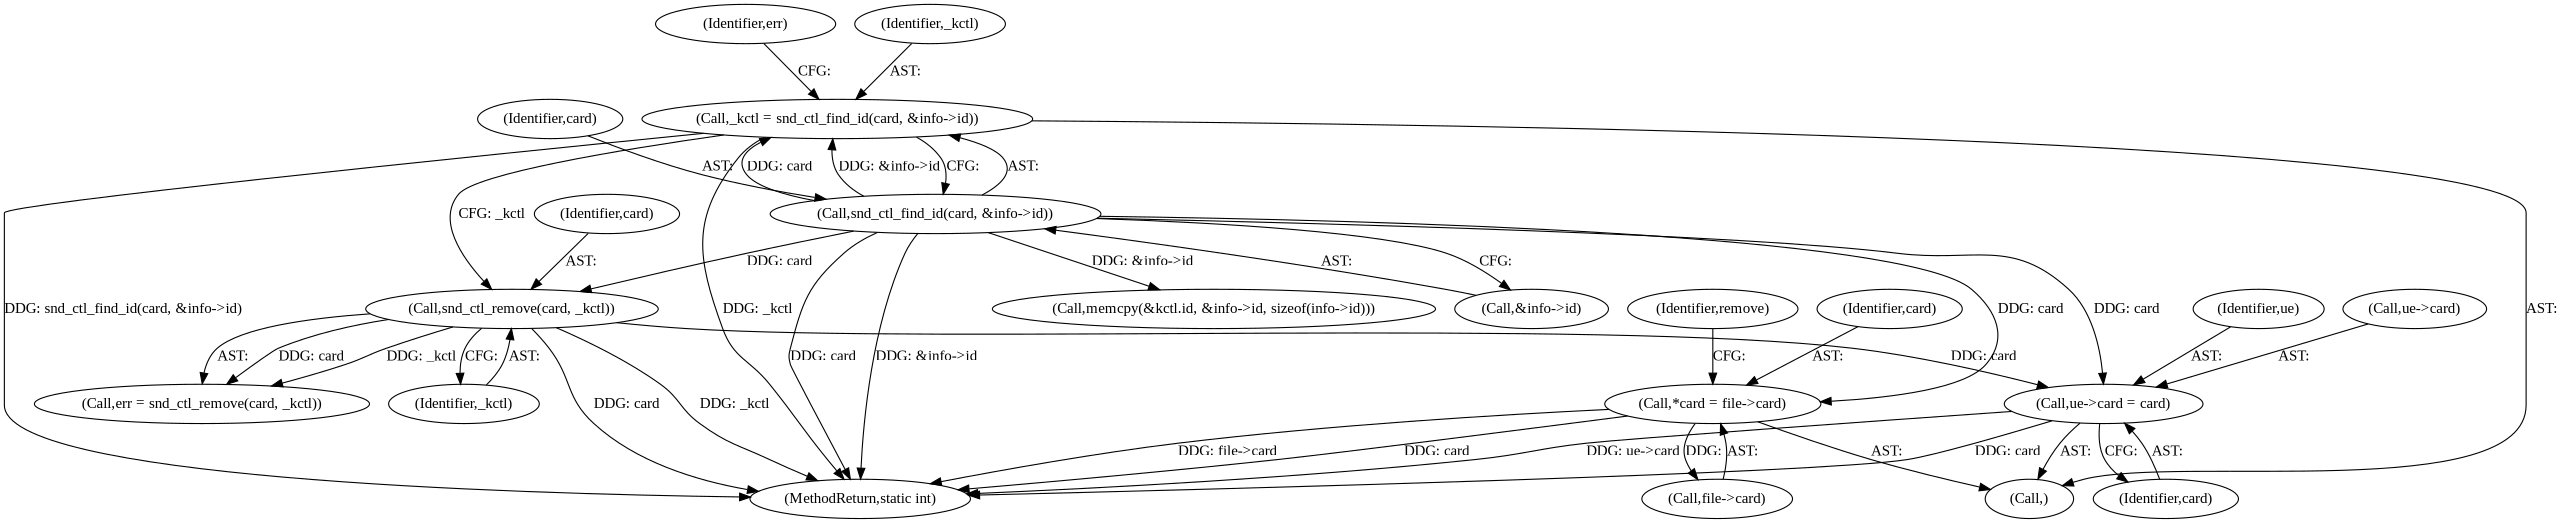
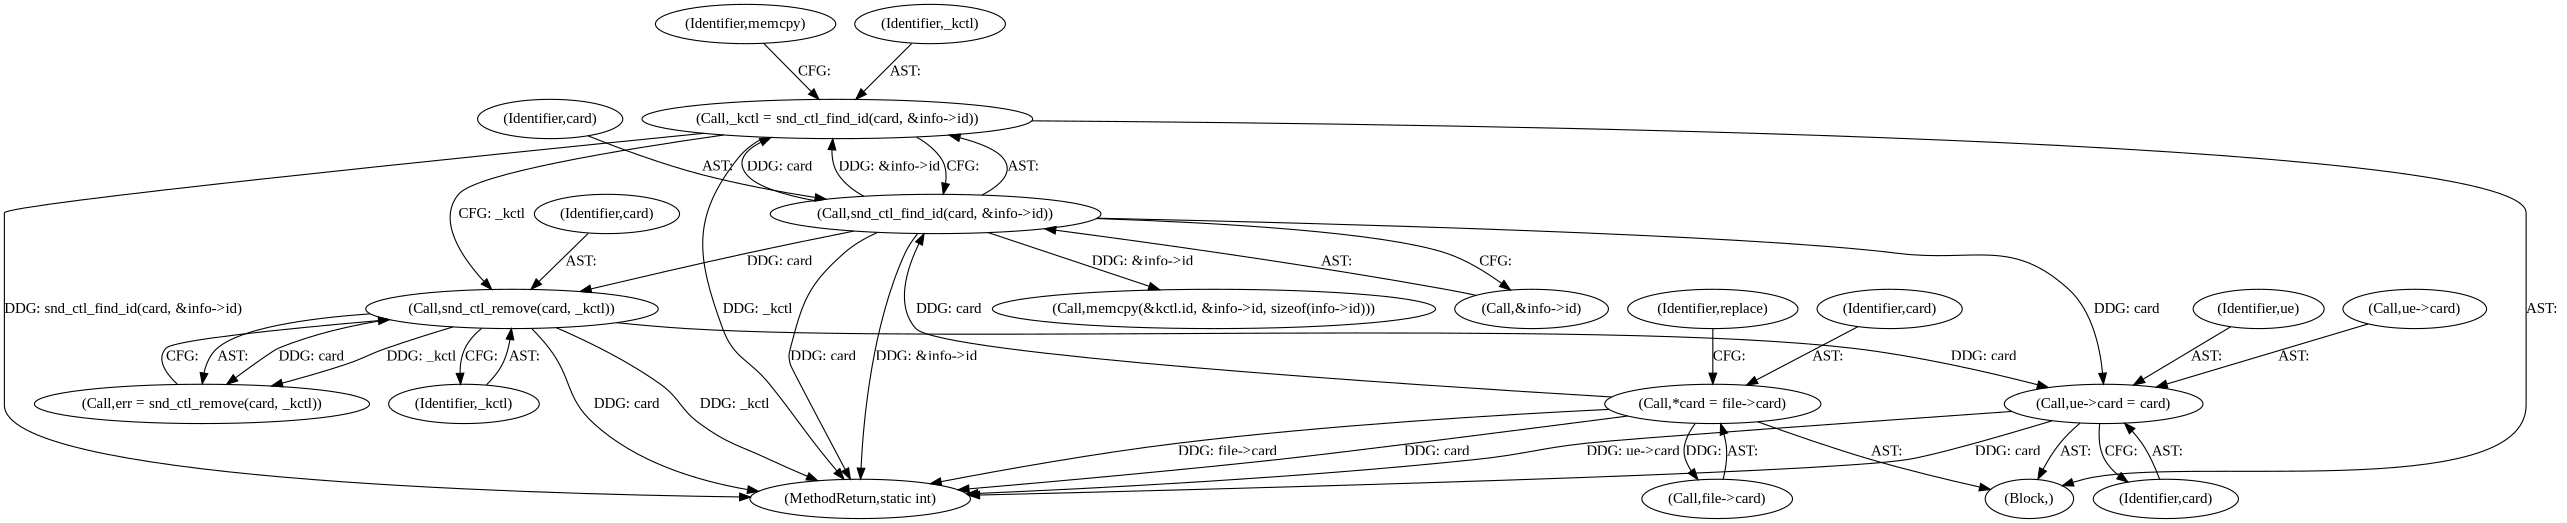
(746, 24) -> (746, 24)
(1859, 257) -> (1218, 369)
(1713, 309) -> (1713, 309)
none -> (219, 337)
(2029, 499) -> (2029, 499)
